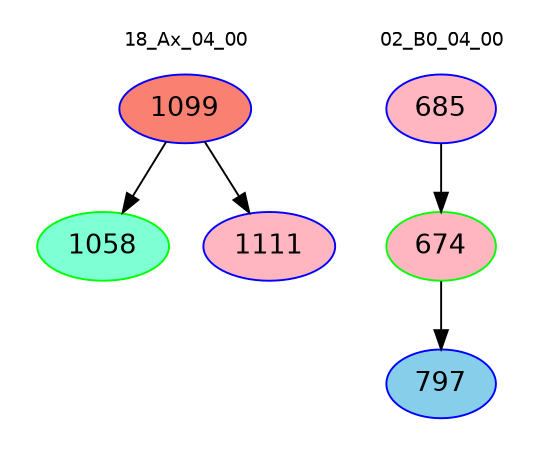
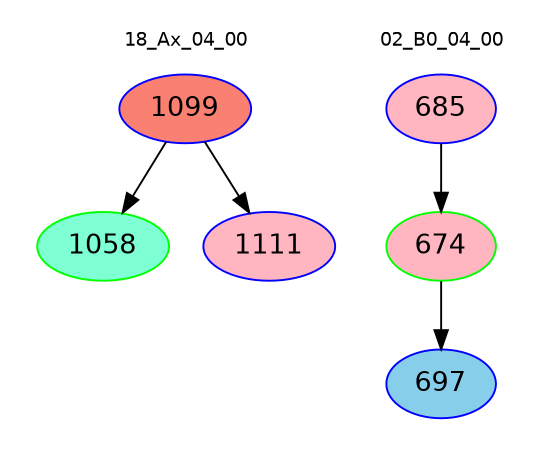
(441, 384) -> (441, 384)
